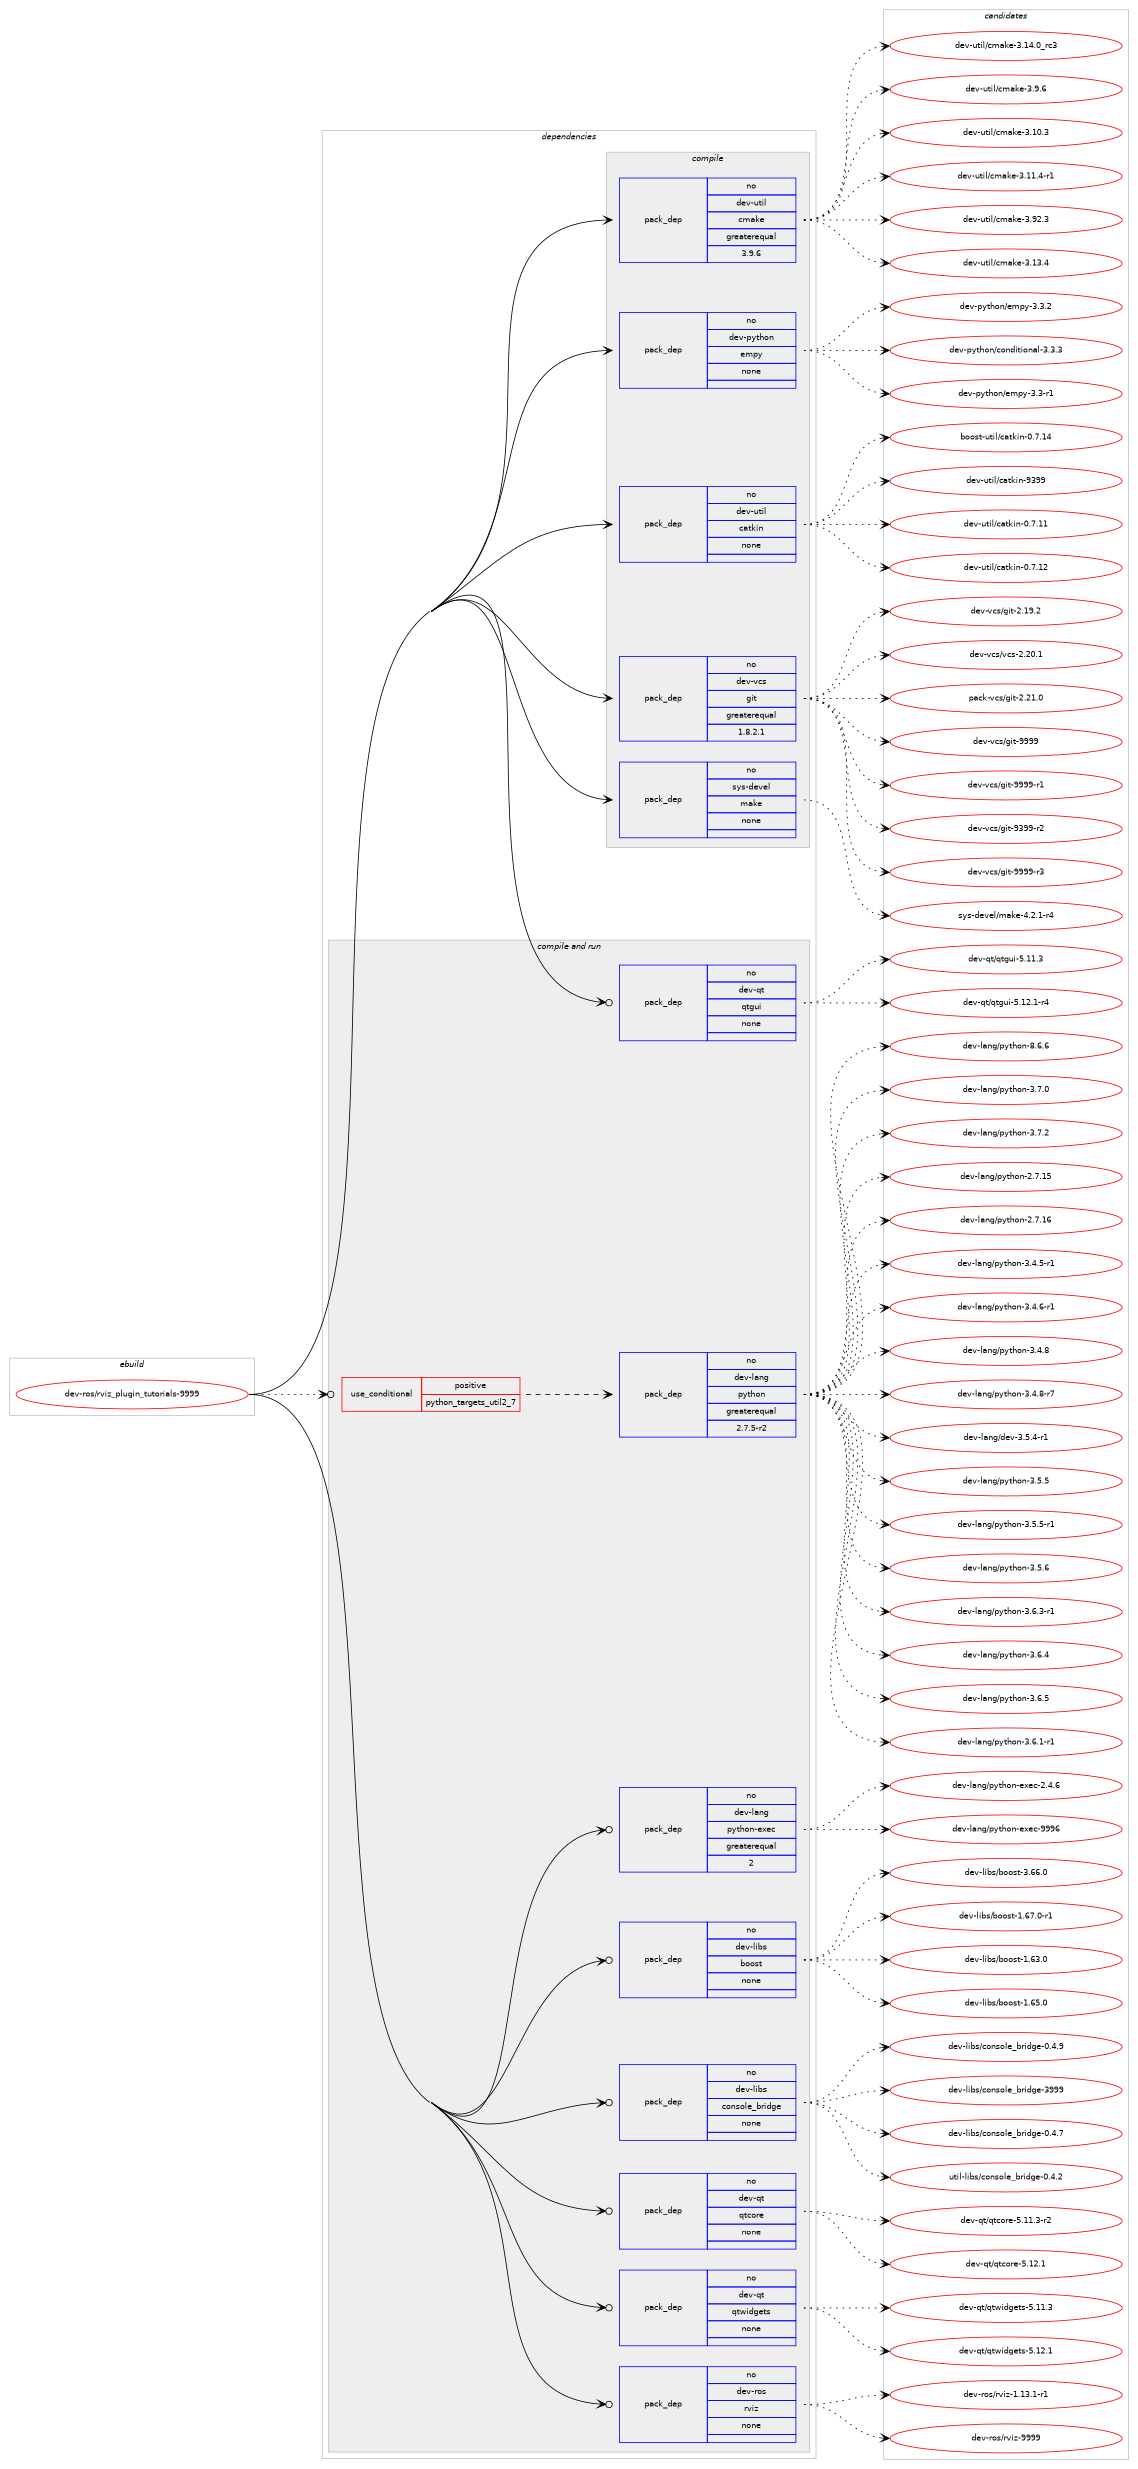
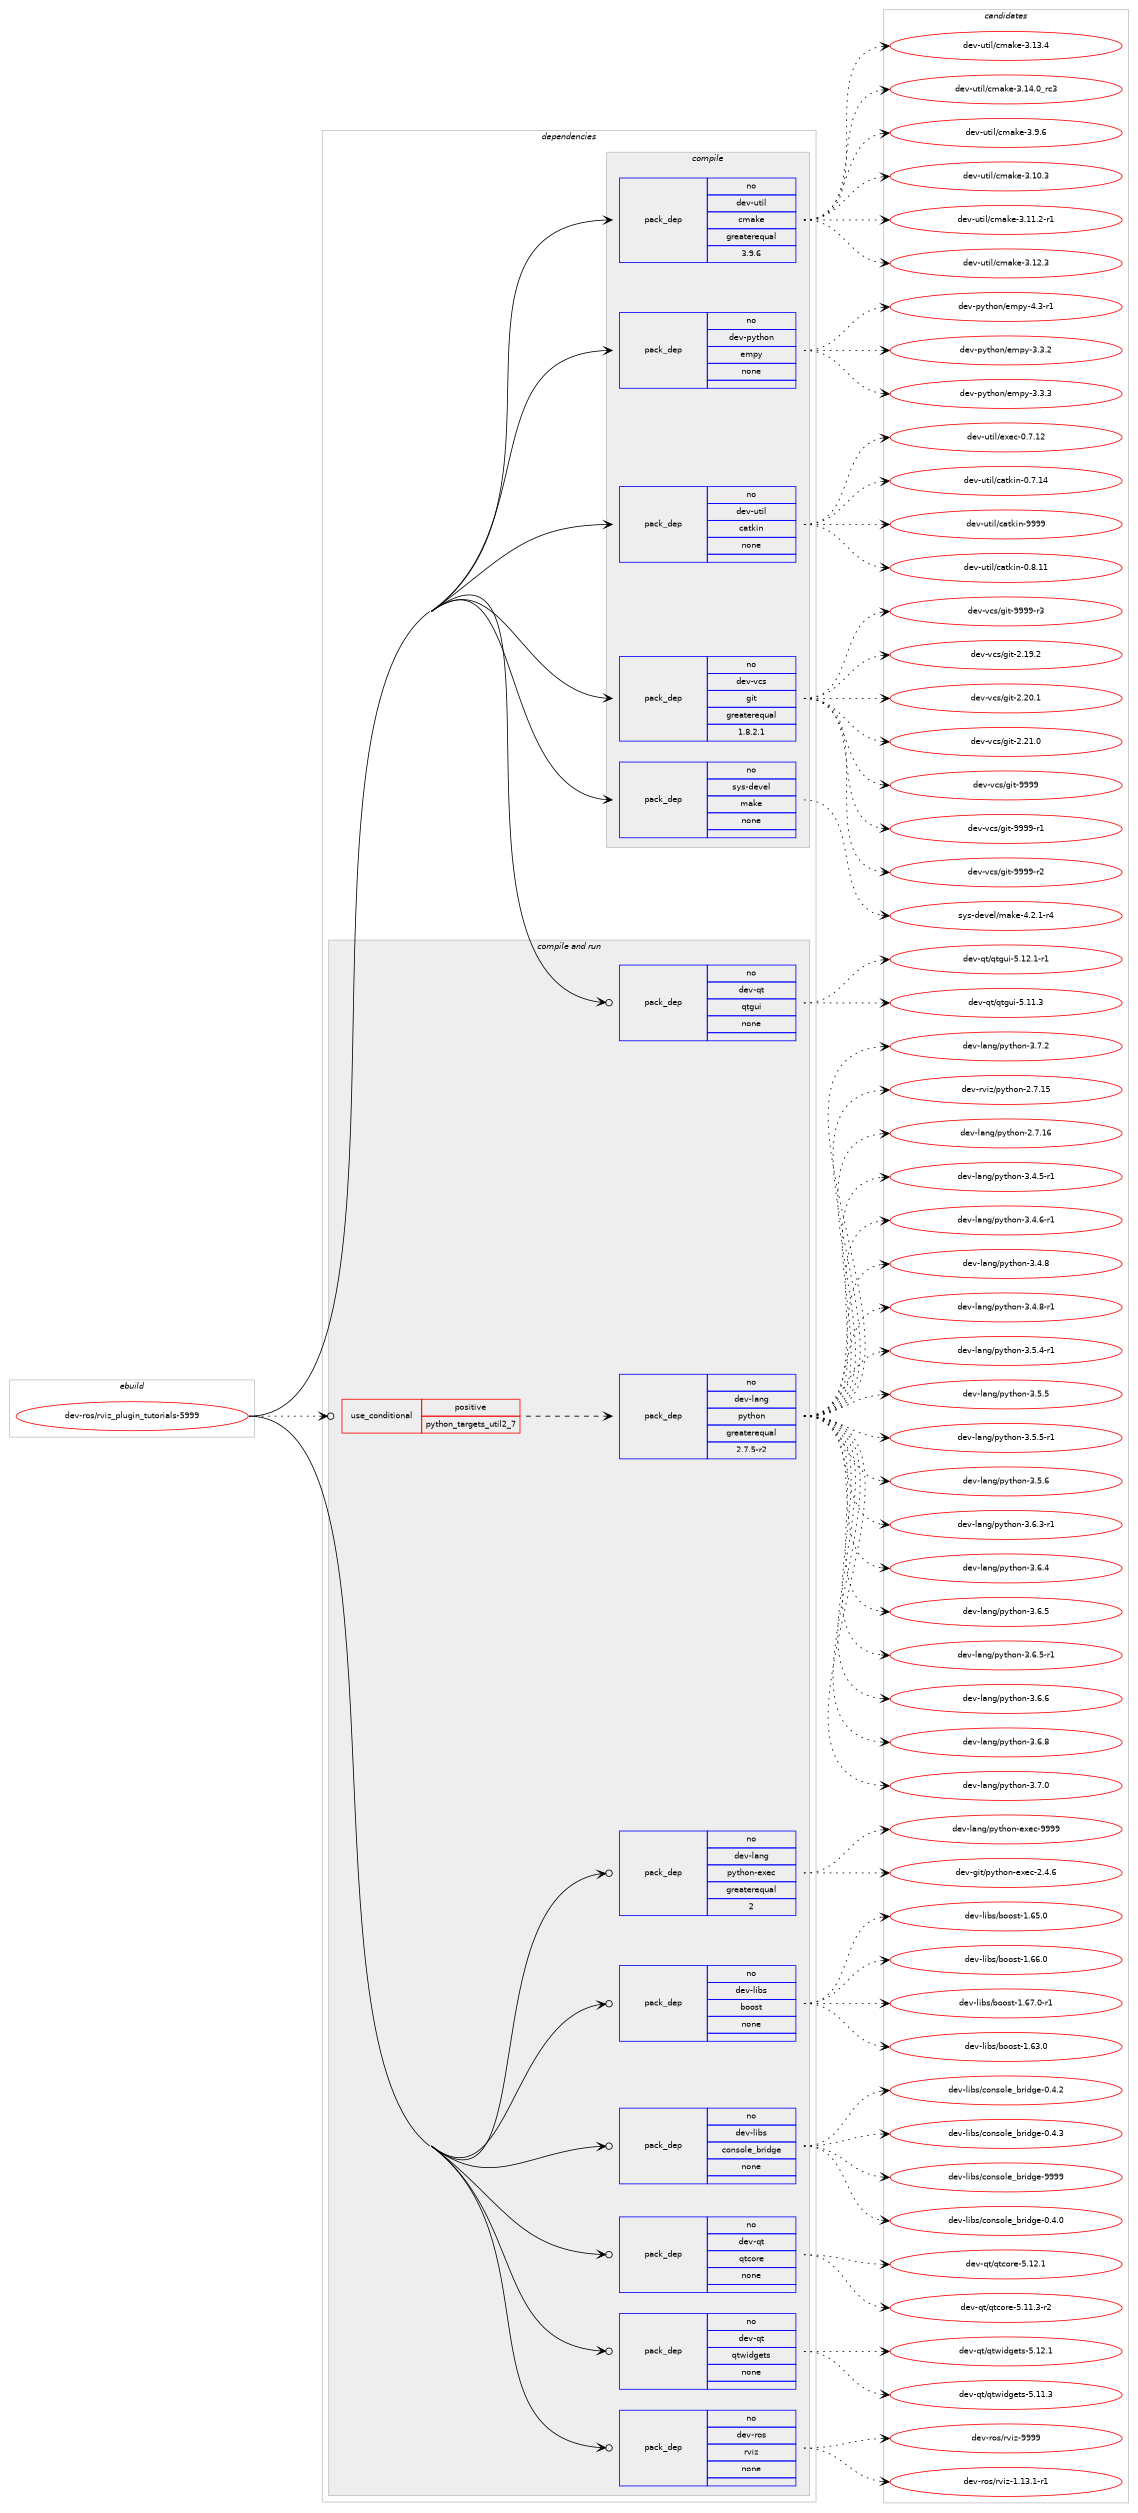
(1006, 176) -> (1006, 220)
(1006, 220) -> (1006, 263)
(1006, 350) -> (1006, 394)
(1006, 394) -> (1006, 307)
(1006, 437) -> (1006, 481)
(1006, 481) -> (1006, 524)
(1006, 524) -> (1006, 568)
(1006, 568) -> (1006, 437)
(1006, 655) -> (1006, 698)
(1006, 698) -> (1006, 742)
(1006, 829) -> (1006, 872)
(1006, 1003) -> (1006, 959)
(1006, 1046) -> (1006, 1699)
(1006, 1177) -> (1006, 1090)
(132, 1394) -> (132, 1416)
(1006, 1394) -> (1006, 1307)
(1006, 1438) -> (1006, 1351)
none -> (1006, 1742)
(1006, 1742) -> (1006, 1655)
(1006, 1786) -> (1006, 1873)
(1006, 1829) -> (1006, 1829)
(1006, 1873) -> (1006, 1960)
(1006, 2047) -> (1006, 2134)
(1006, 2090) -> (1006, 2177)
(1006, 2134) -> (1006, 2221)
(1006, 2177) -> (1006, 2090)
